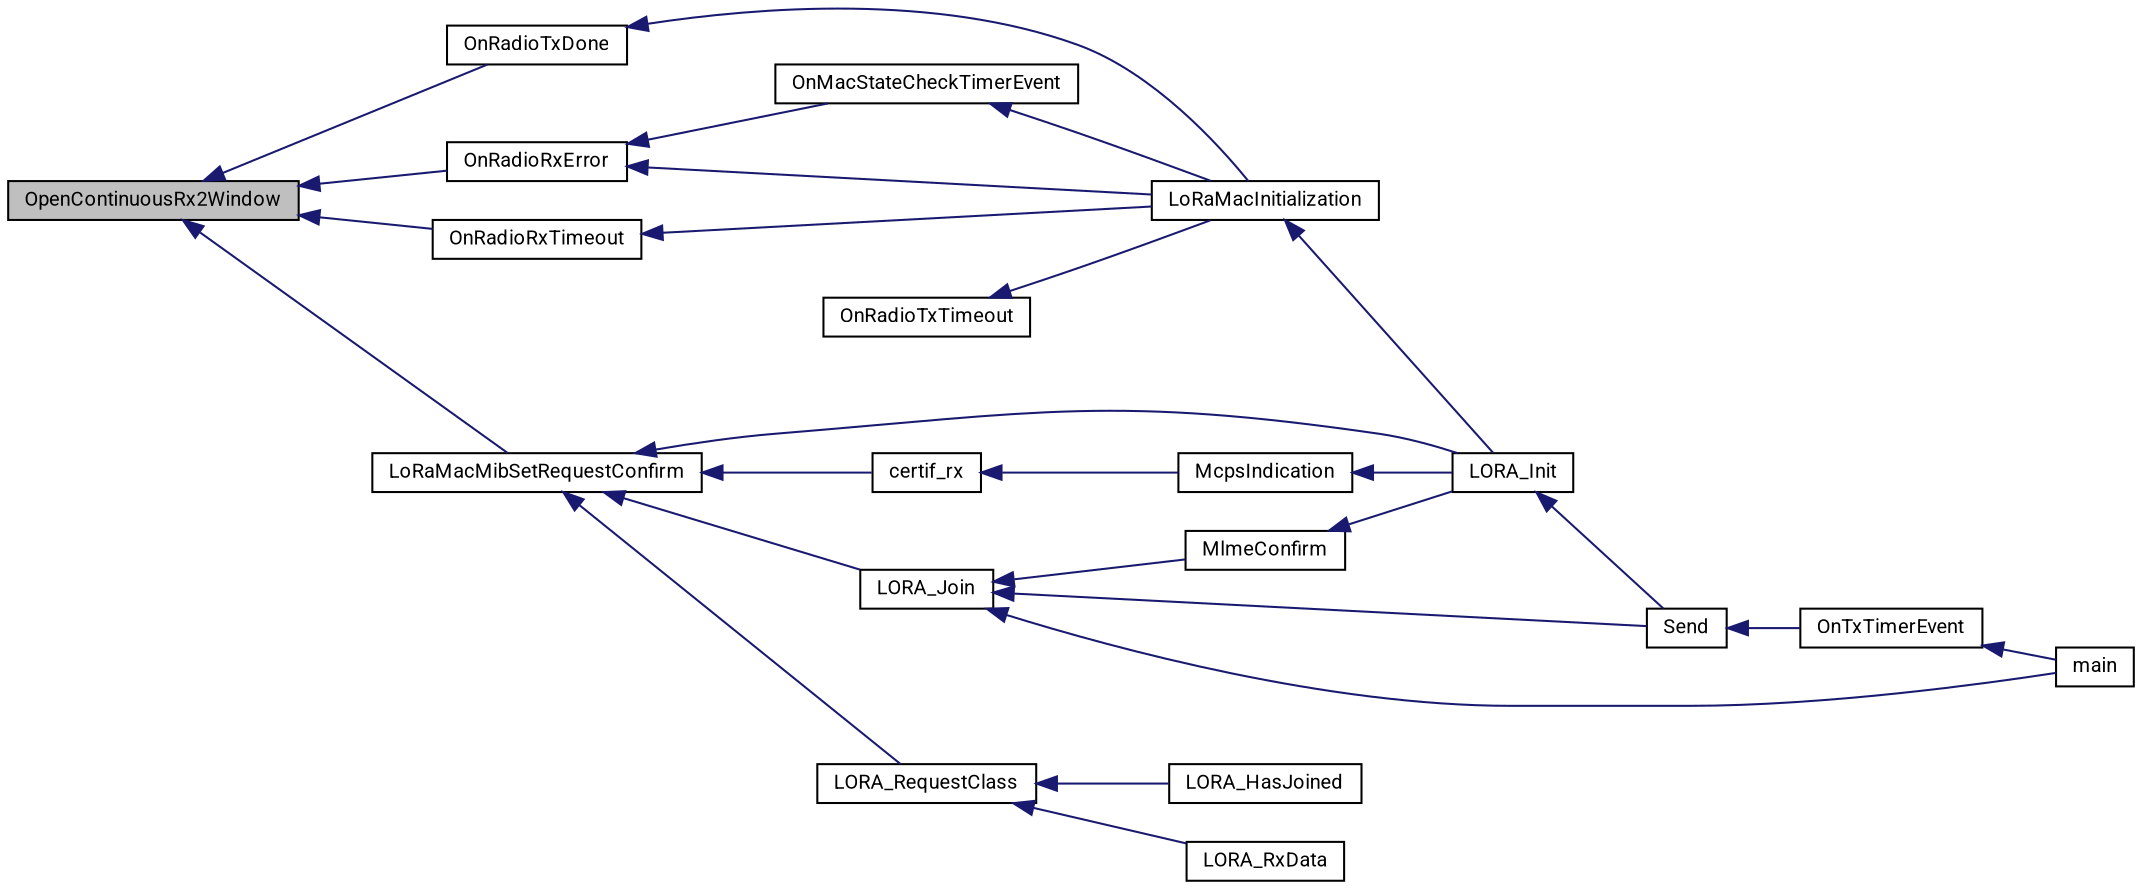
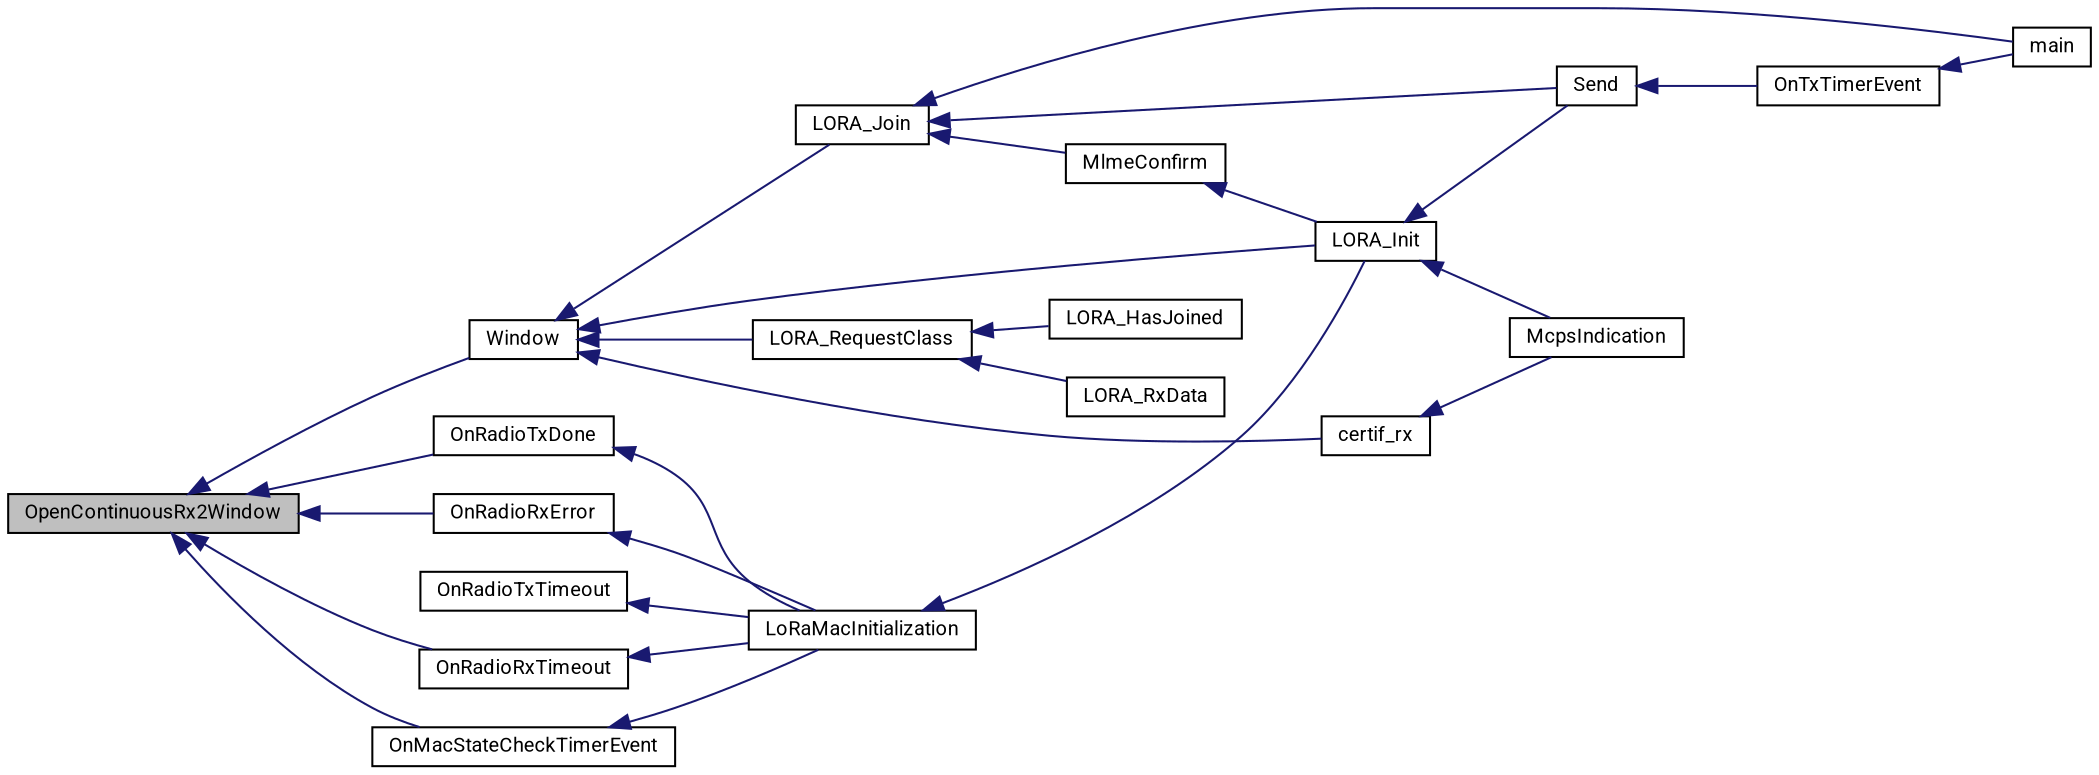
(738, 122) -> (292, 653)
(537, 473) -> (524, 340)
(1413, 473) -> (1496, 294)
